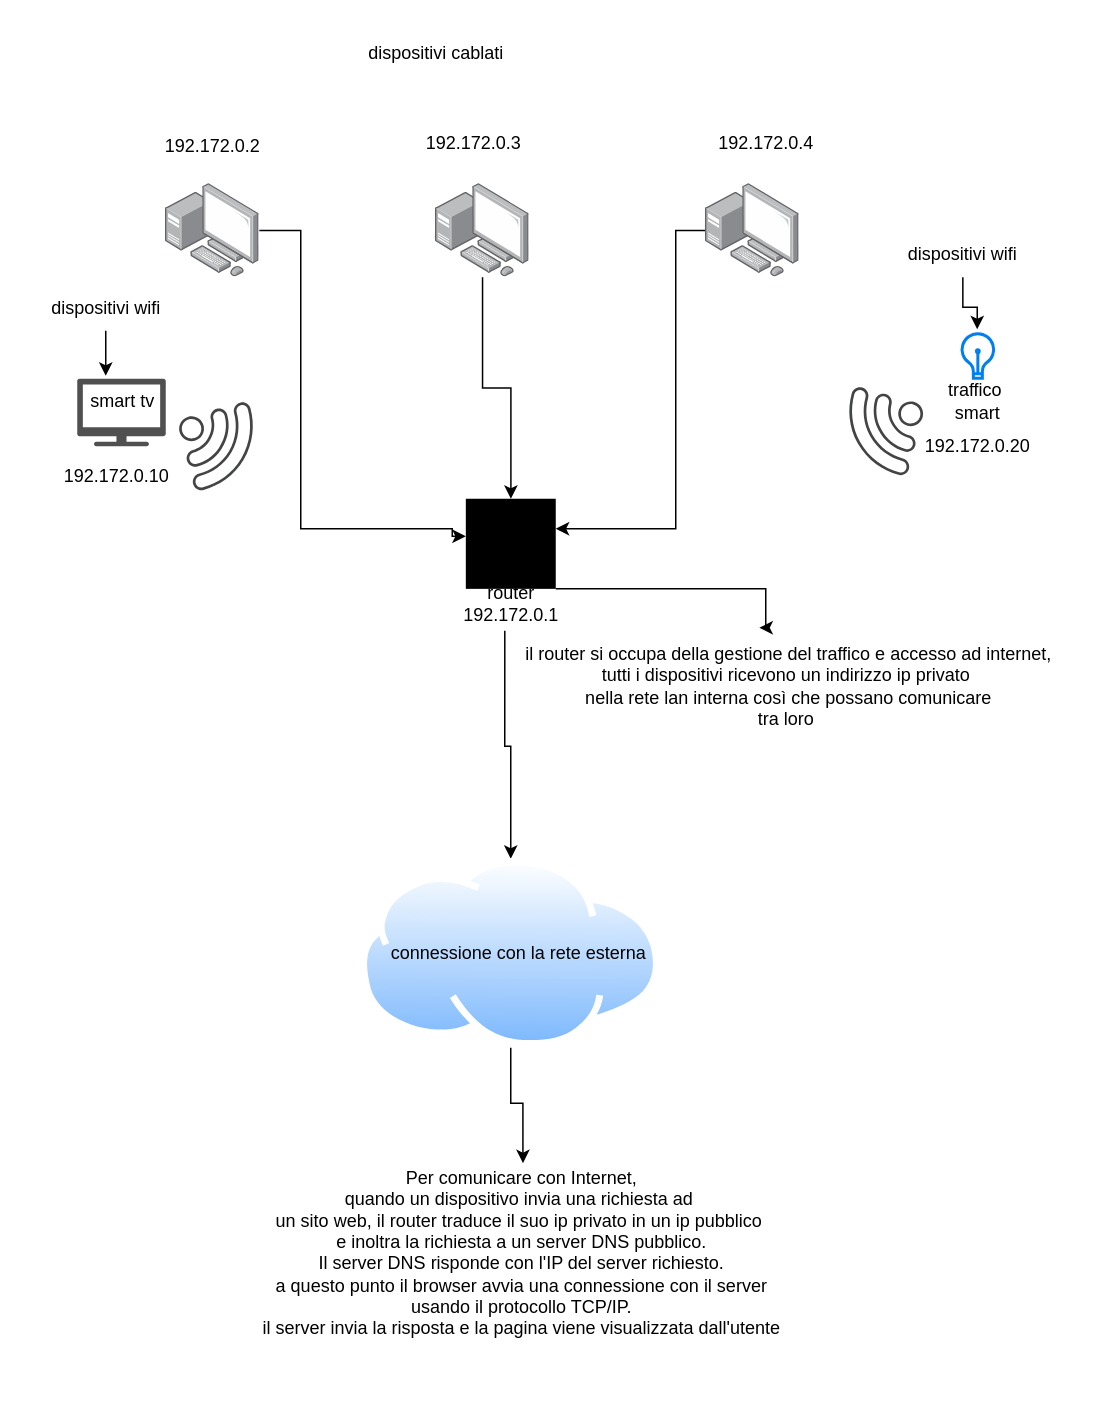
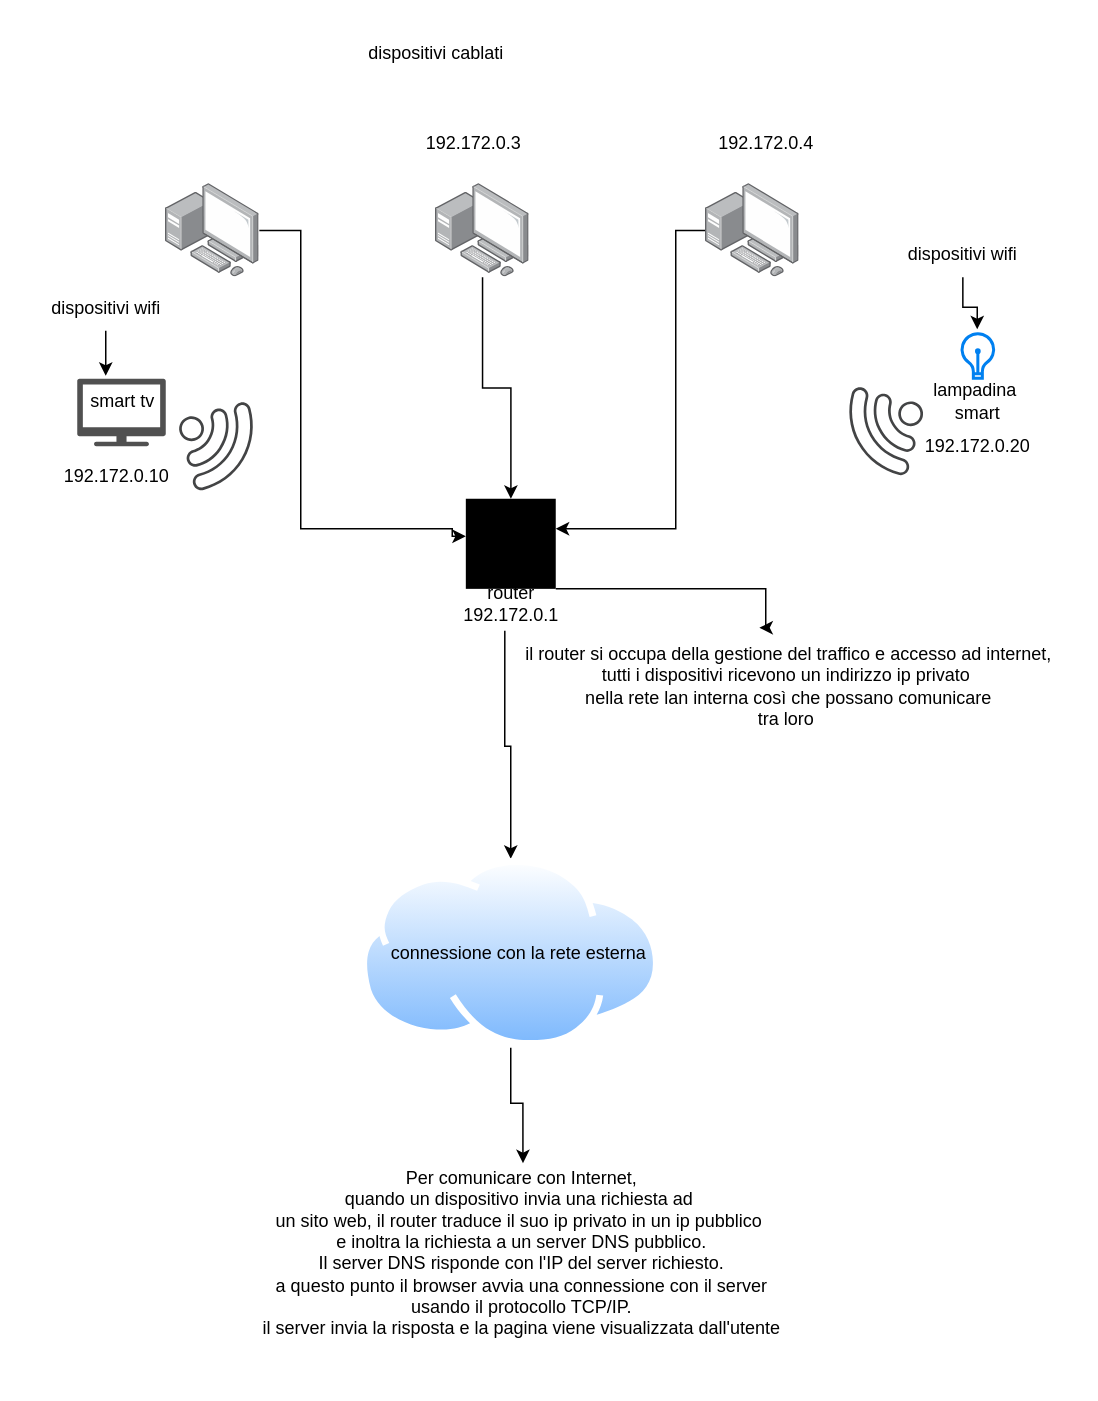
(213, 146) -> none
(978, 401) -> (978, 401)
